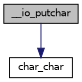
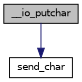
(41, 68) -> (41, 68)
